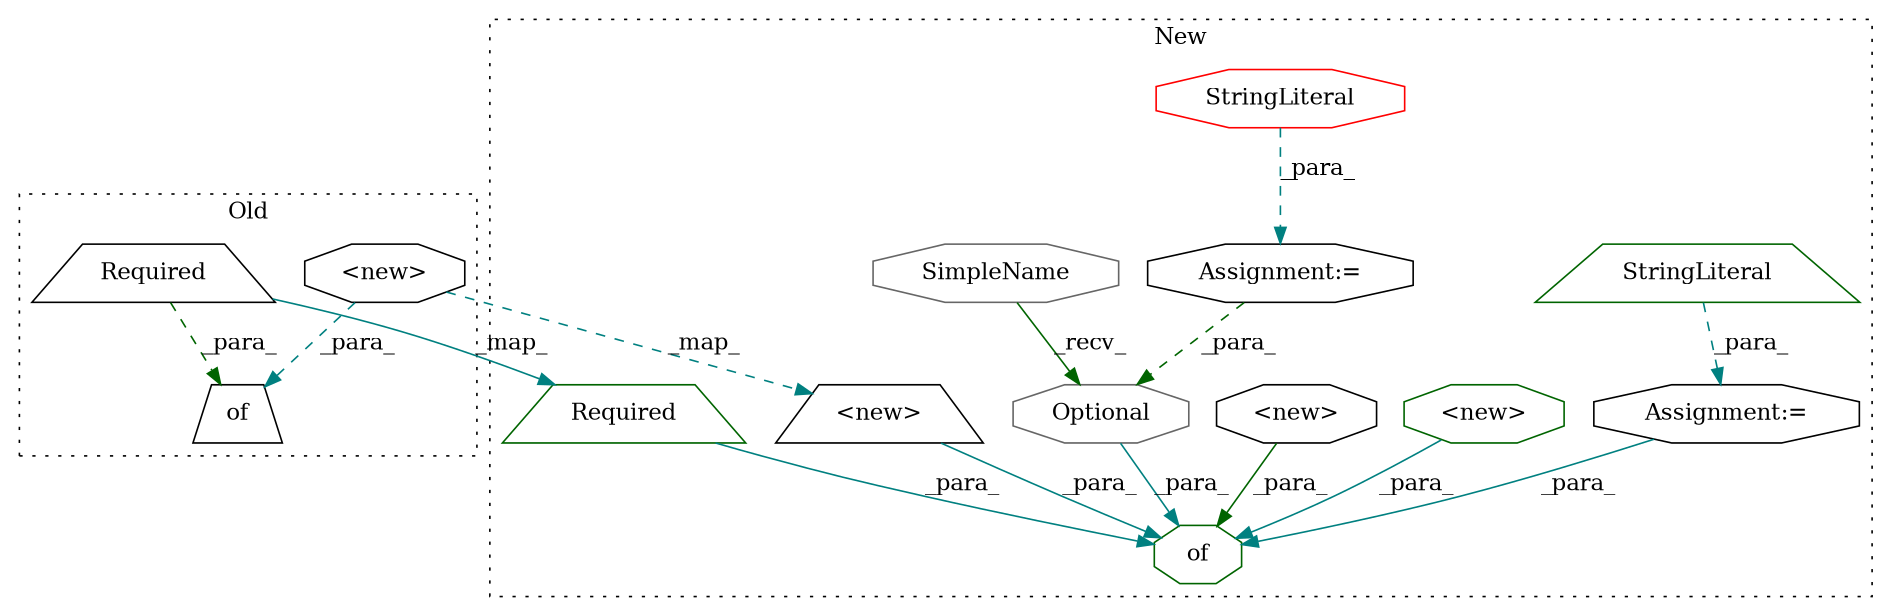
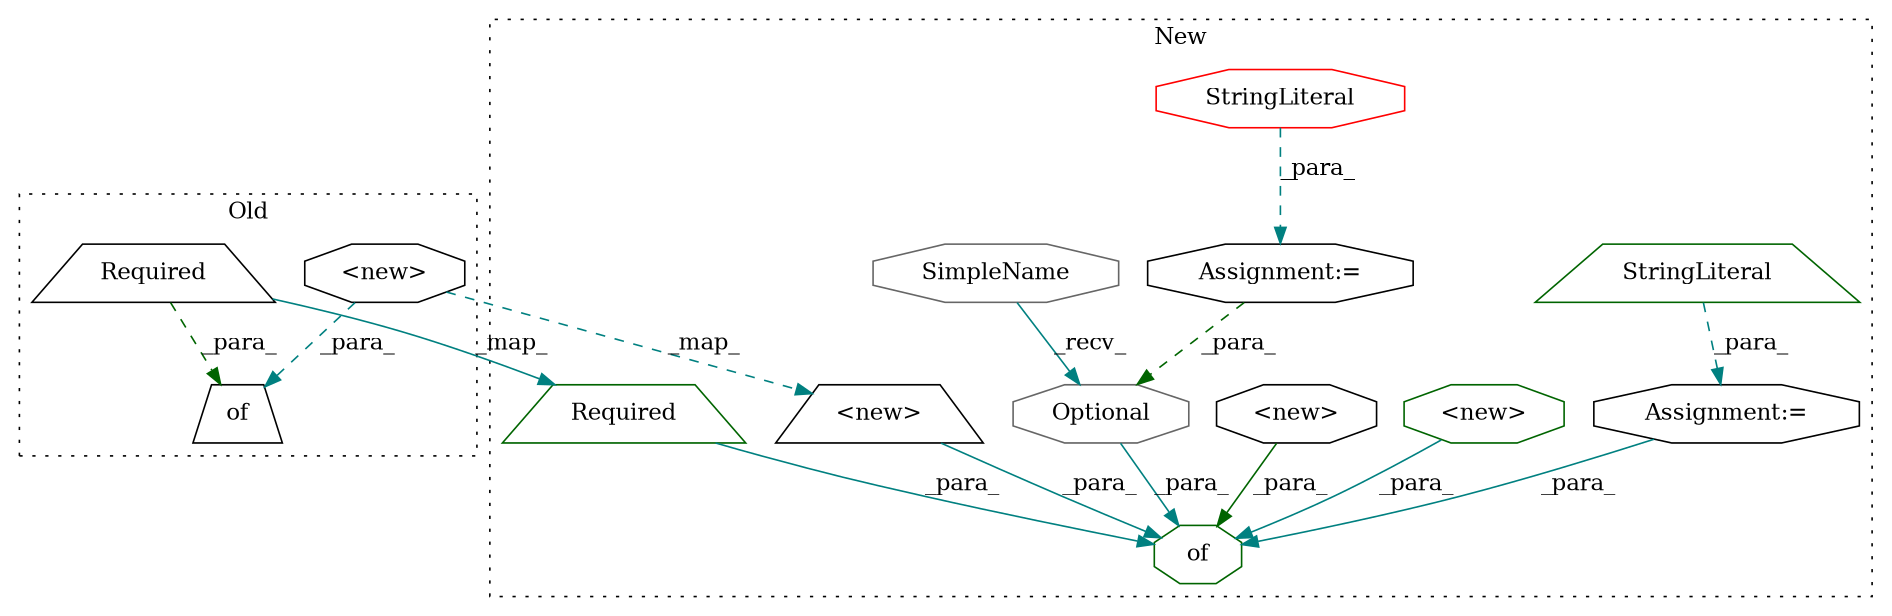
(1043, 337) -> (1043, 337)
